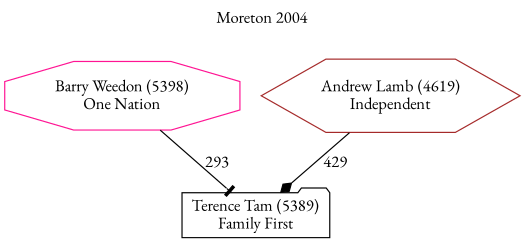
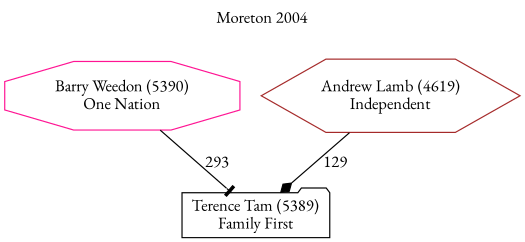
(122, 96) -> (122, 96)
(336, 163) -> (336, 163)
